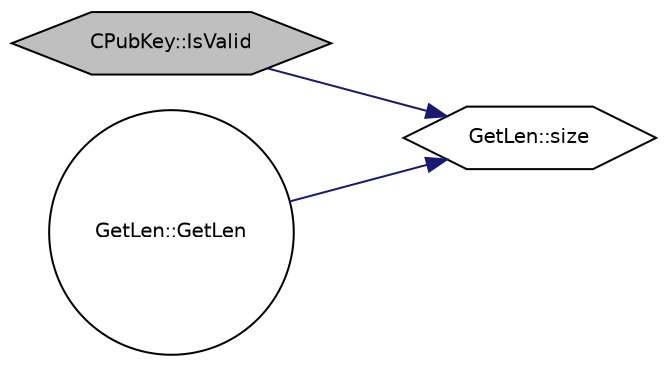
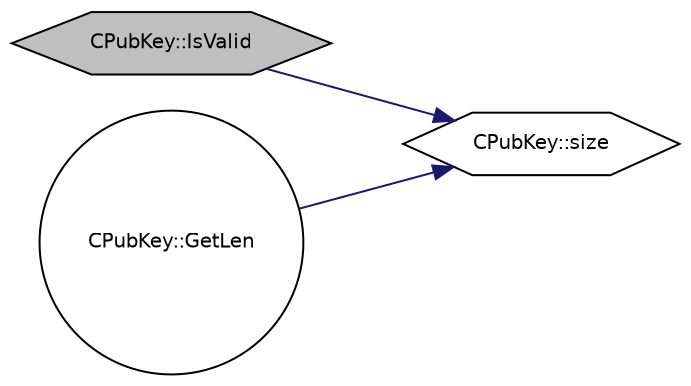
(530, 138) -> (541, 144)
(171, 232) -> (171, 243)
